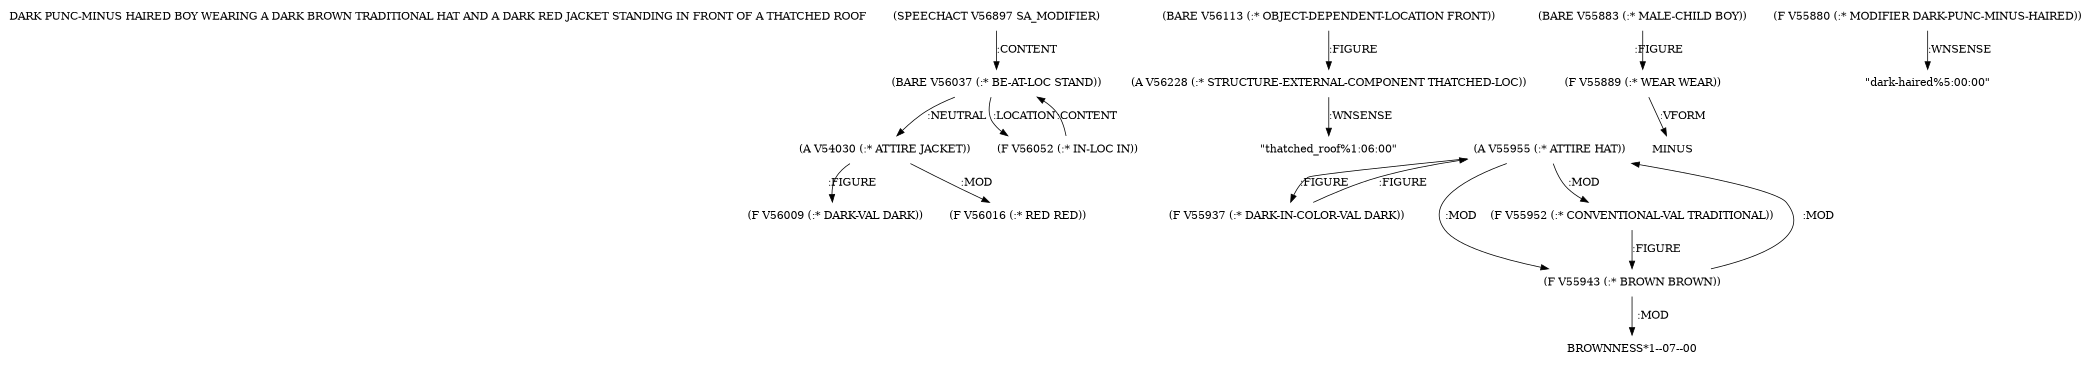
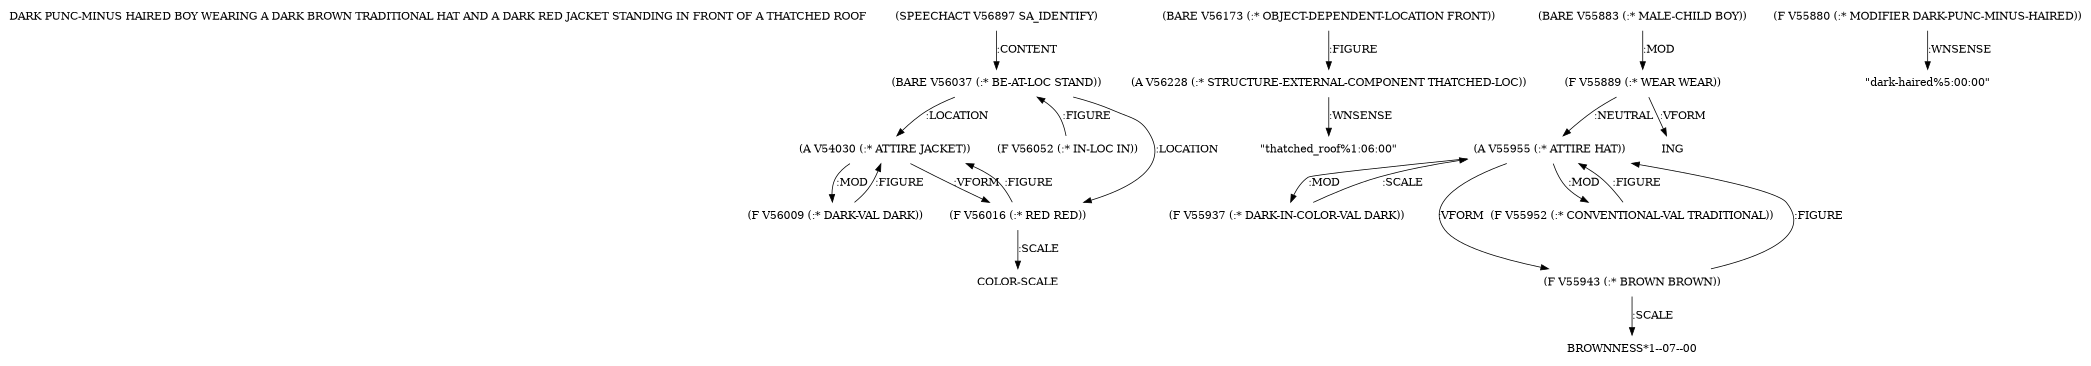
(996, 17) -> (996, 17)
(1329, 17) -> (1329, 17)
(1659, 50) -> (1659, 50)
none -> (1592, 112)
(957, 116) -> (957, 116)
(990, 116) -> (1153, 142)
(1087, 116) -> (1087, 116)
(1673, 150) -> (1673, 150)
none -> (997, 180)
(852, 183) -> (852, 183)
(977, 183) -> (977, 183)
(1324, 183) -> (1324, 183)
(1403, 183) -> (1403, 183)
none -> (868, 188)
(1461, 216) -> (1461, 216)
(1818, 216) -> (1818, 216)
(1632, 246) -> (1606, 183)
none -> (1018, 283)
(1653, 316) -> (1653, 316)
